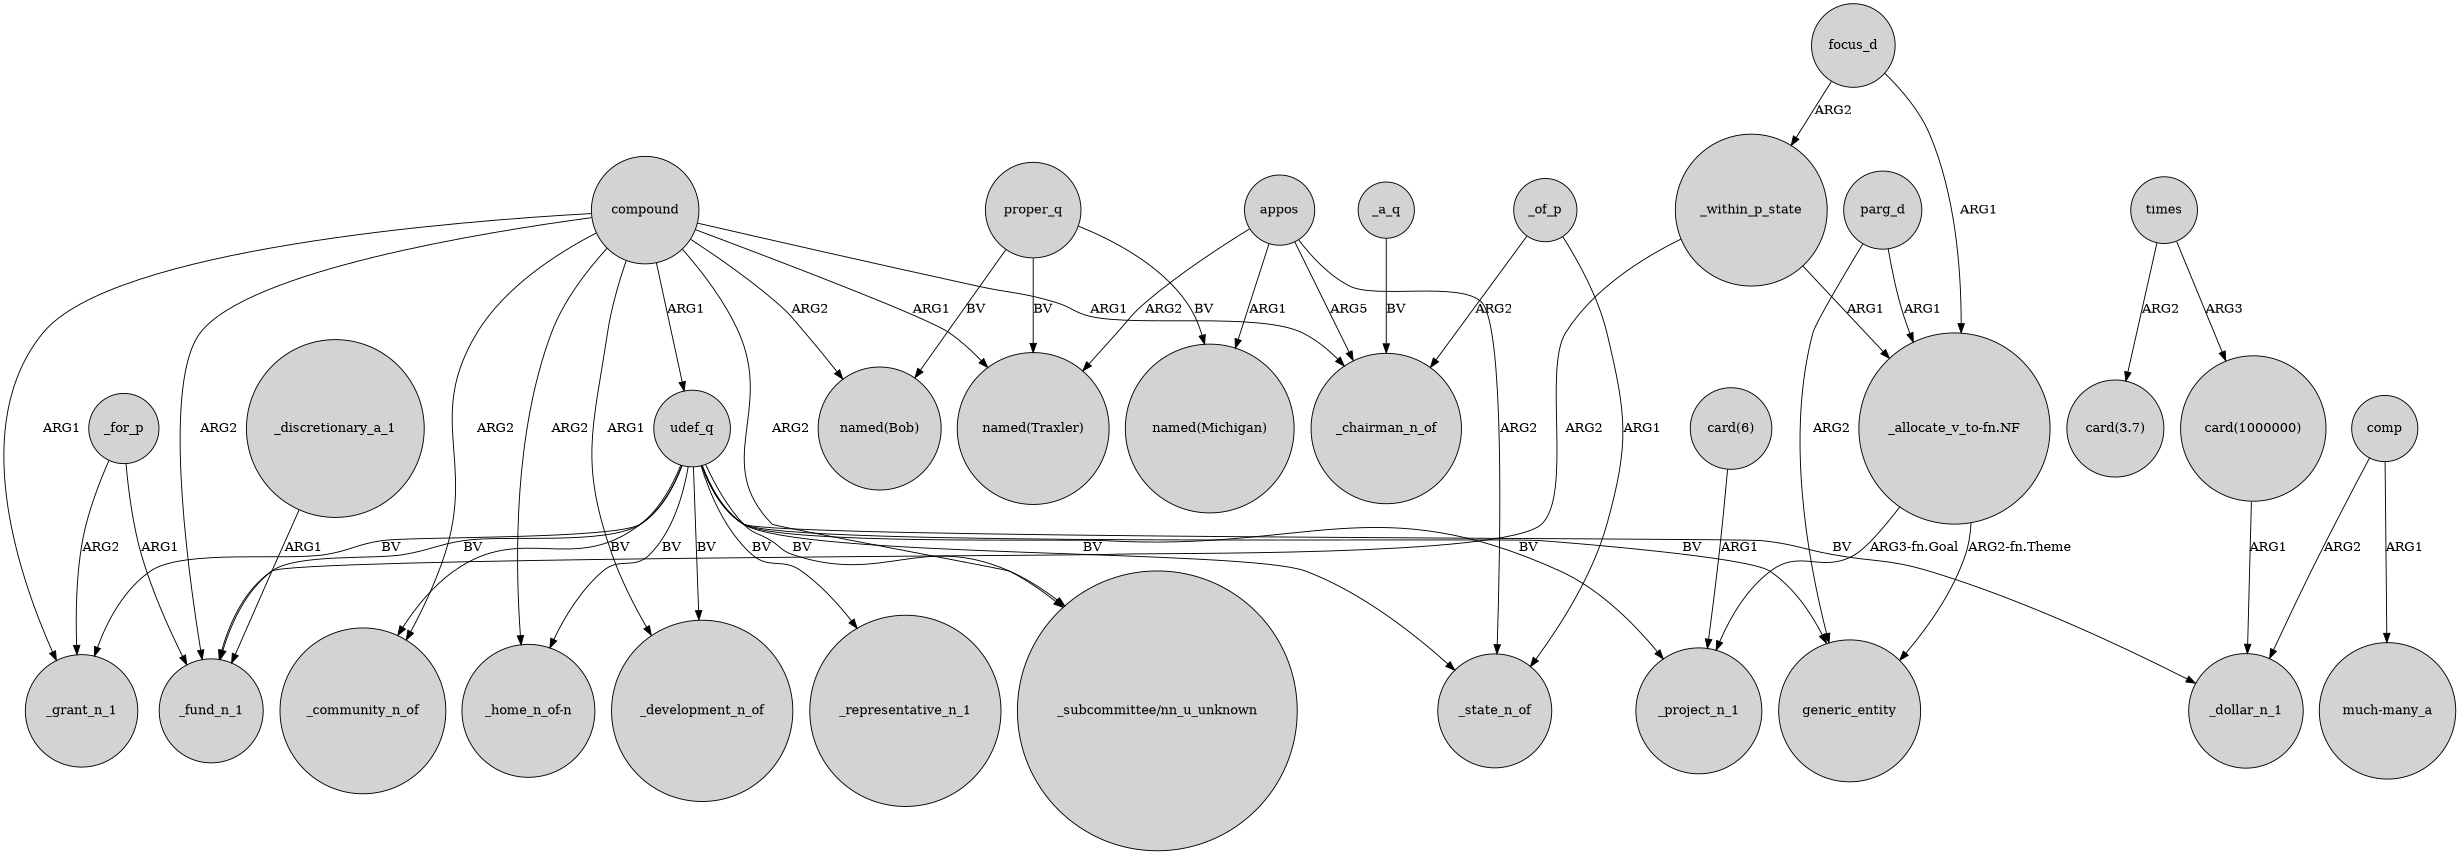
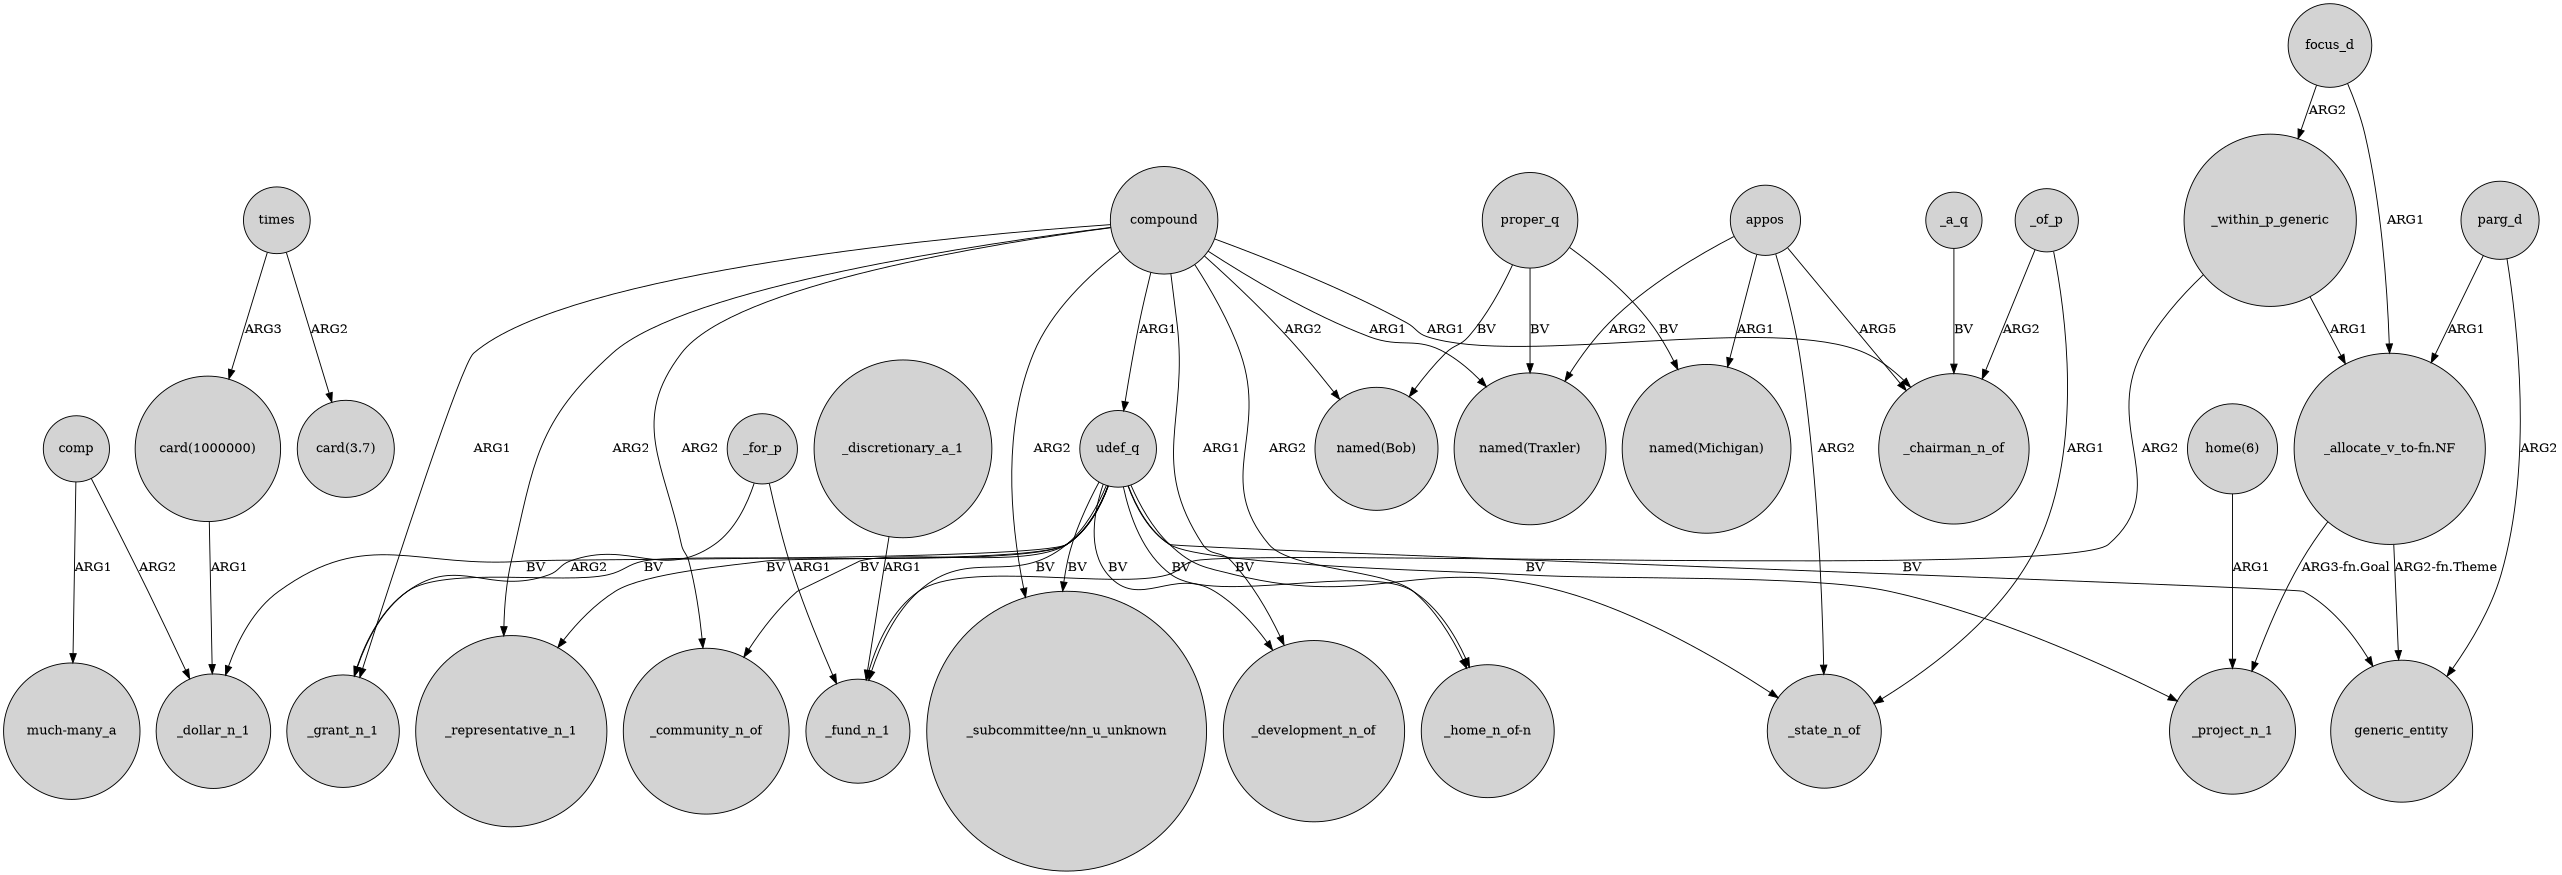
(1751, 210) -> (2270, 220)
(237, 305) -> (709, 306)
(1731, 429) -> (2233, 449)
